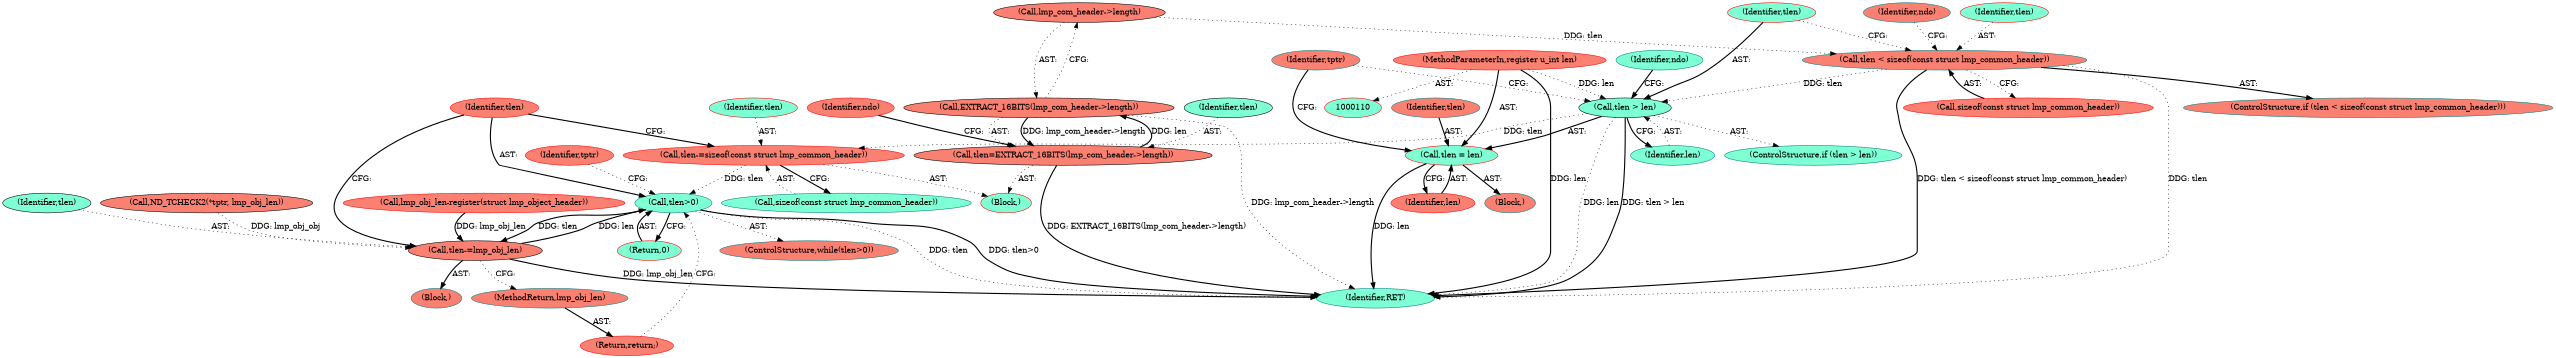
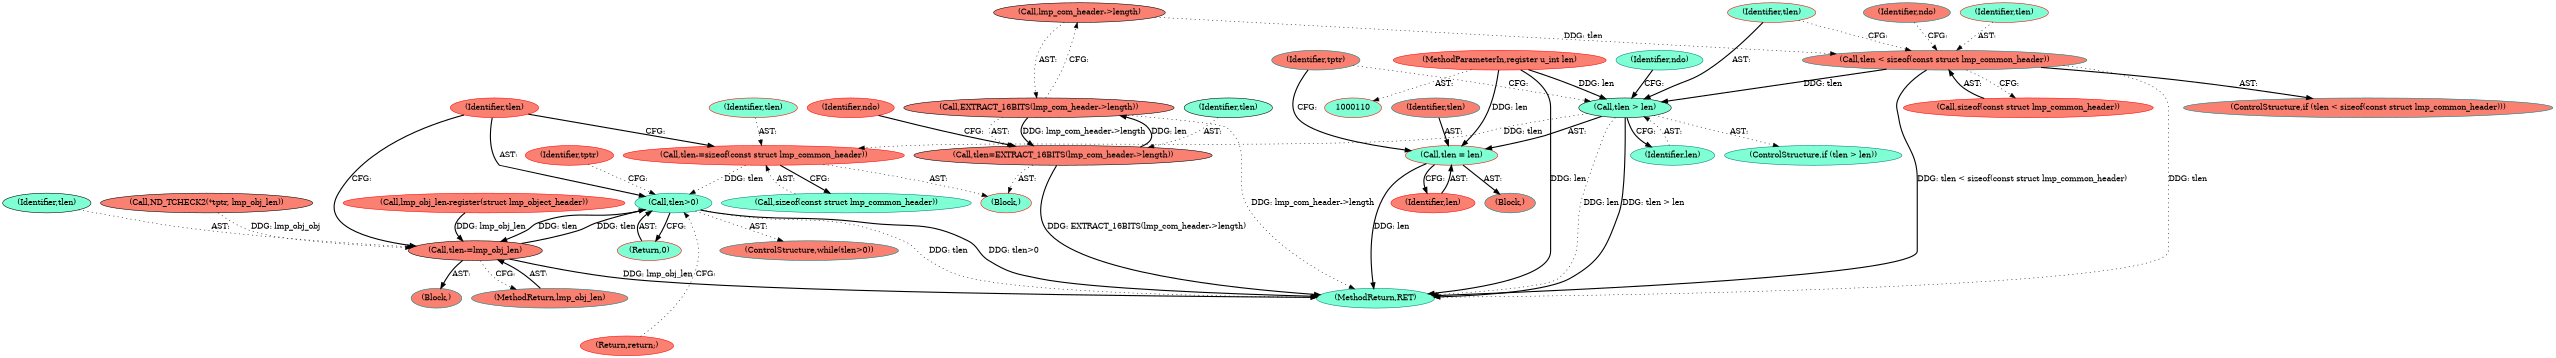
(1565, 82) -> (1565, 82)
(1777, 85) -> (1777, 85)
(1510, 108) -> (1510, 108)
(616, 227) -> (616, 227)
(1375, 298) -> (1375, 298)
(586, 321) -> (523, 274)
